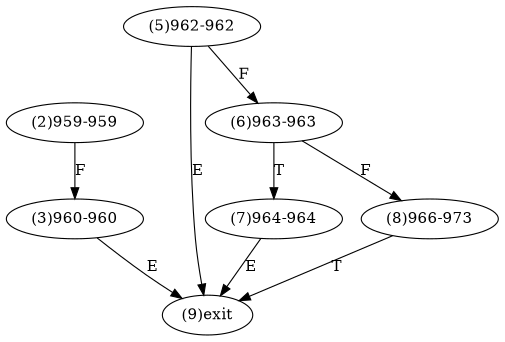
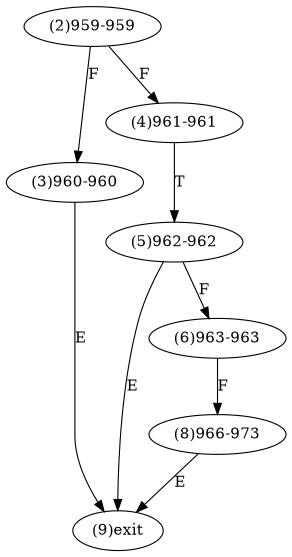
none -> (174, 123)
(274, 219) -> none
(337, 267) -> (180, 483)
